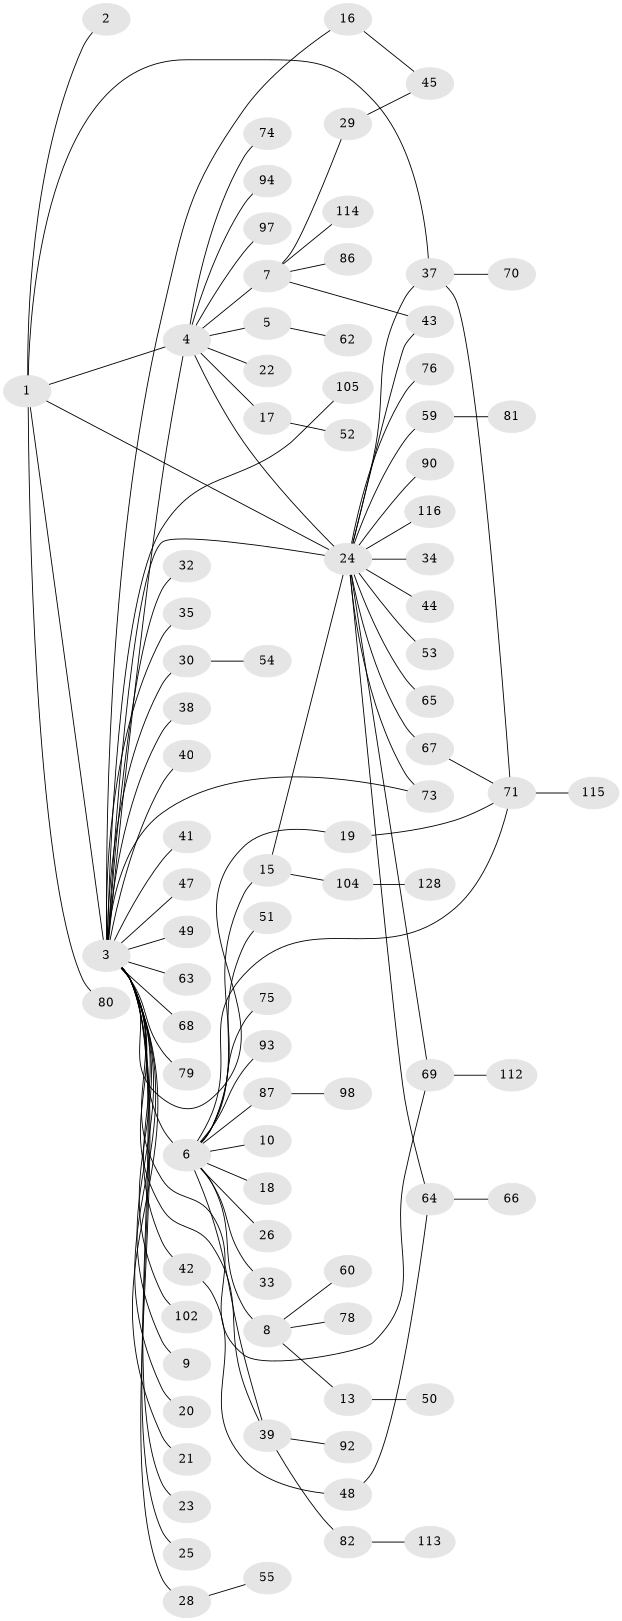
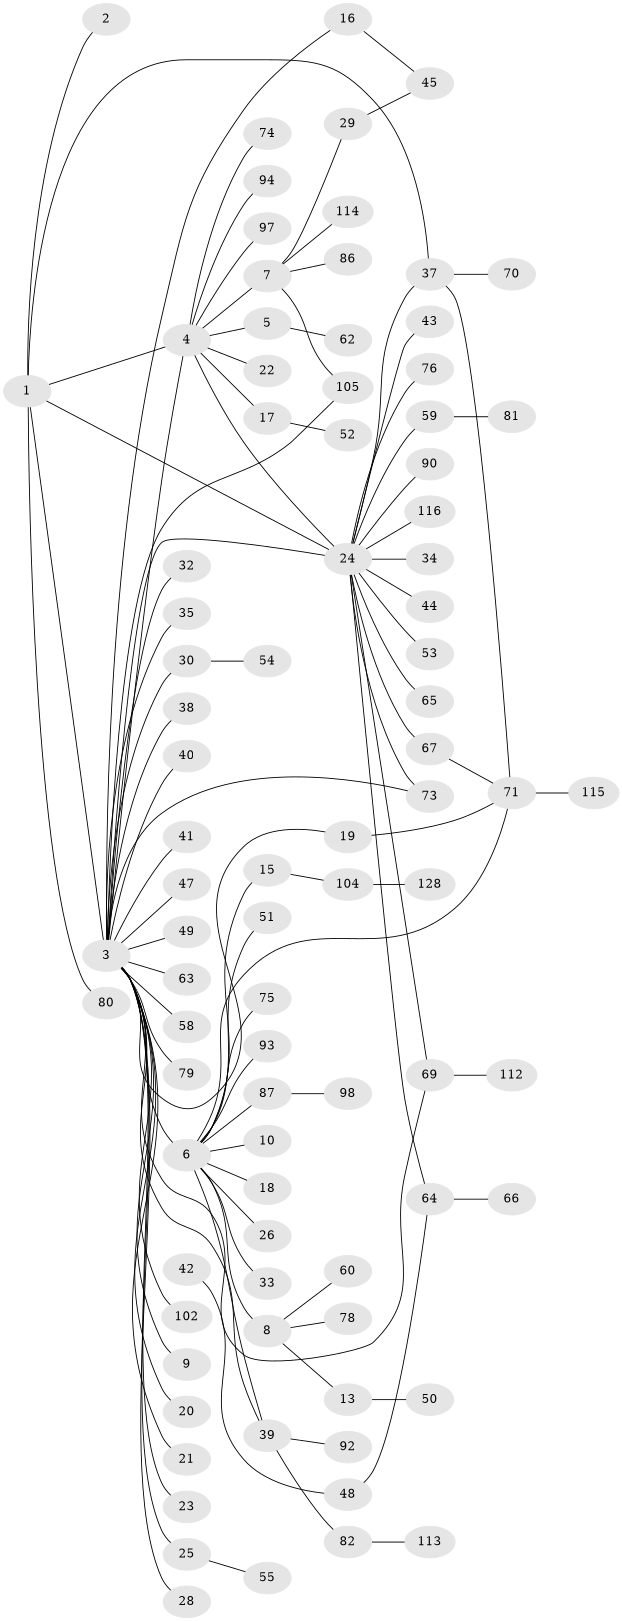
(349, 299) -> (304, 325)
(308, 715) -> none
(187, 1027) -> (187, 1027)
(147, 1112) -> none
(227, 1590) -> (227, 1566)
